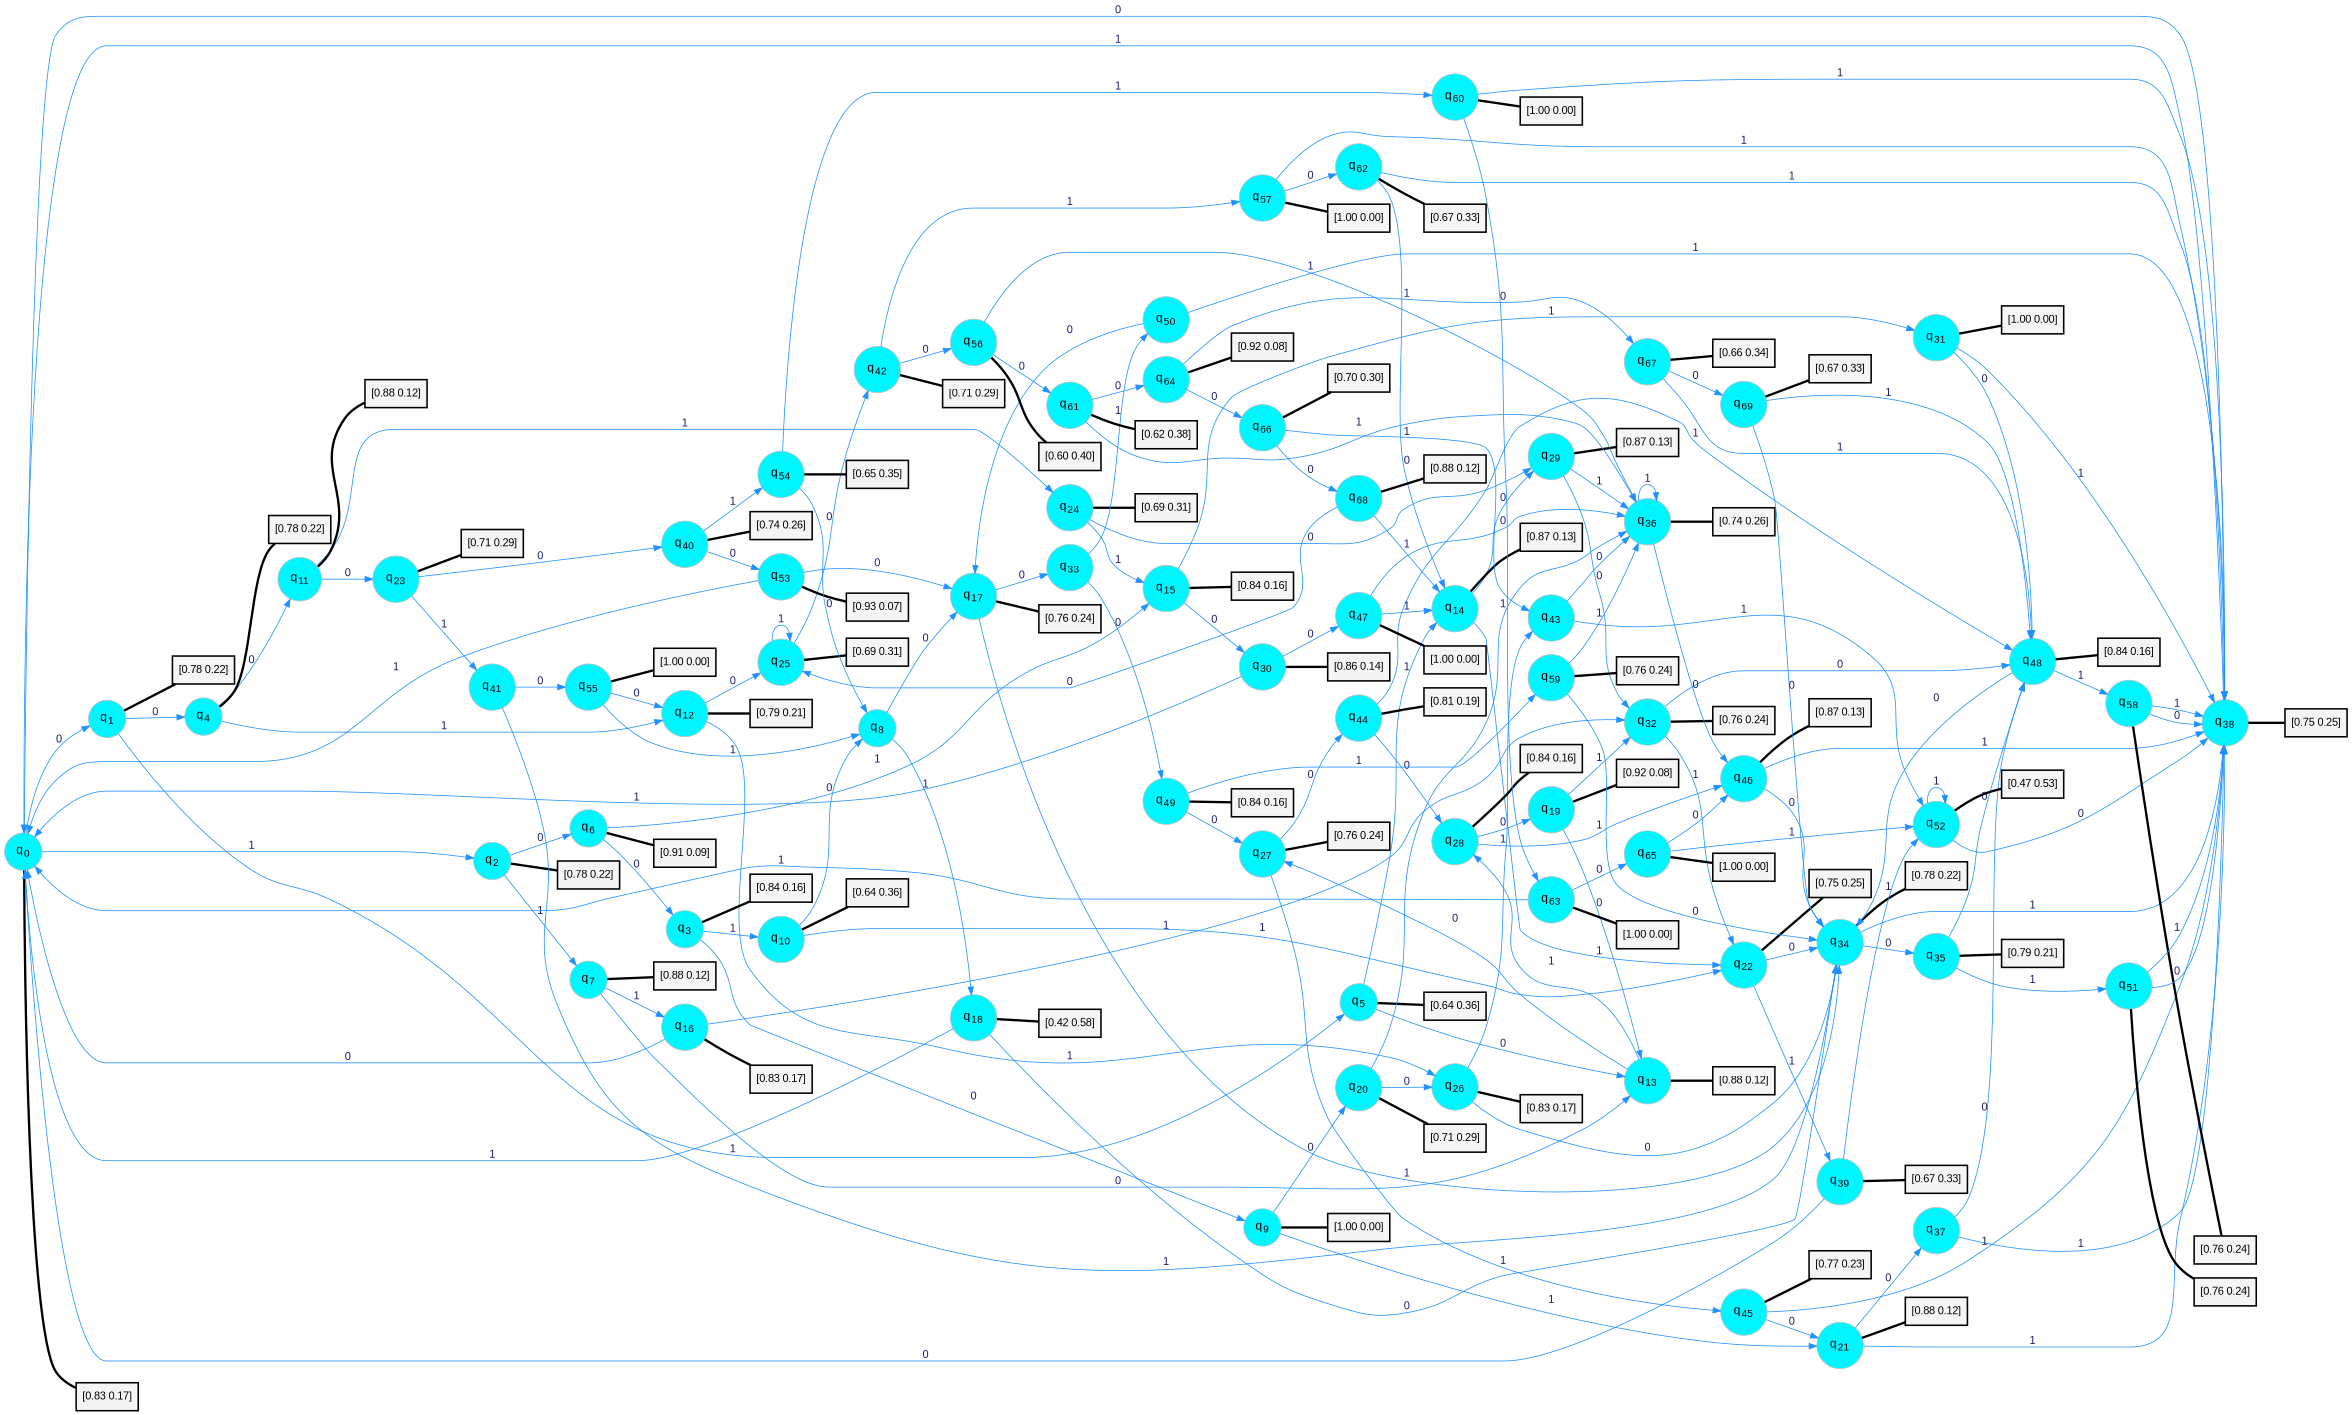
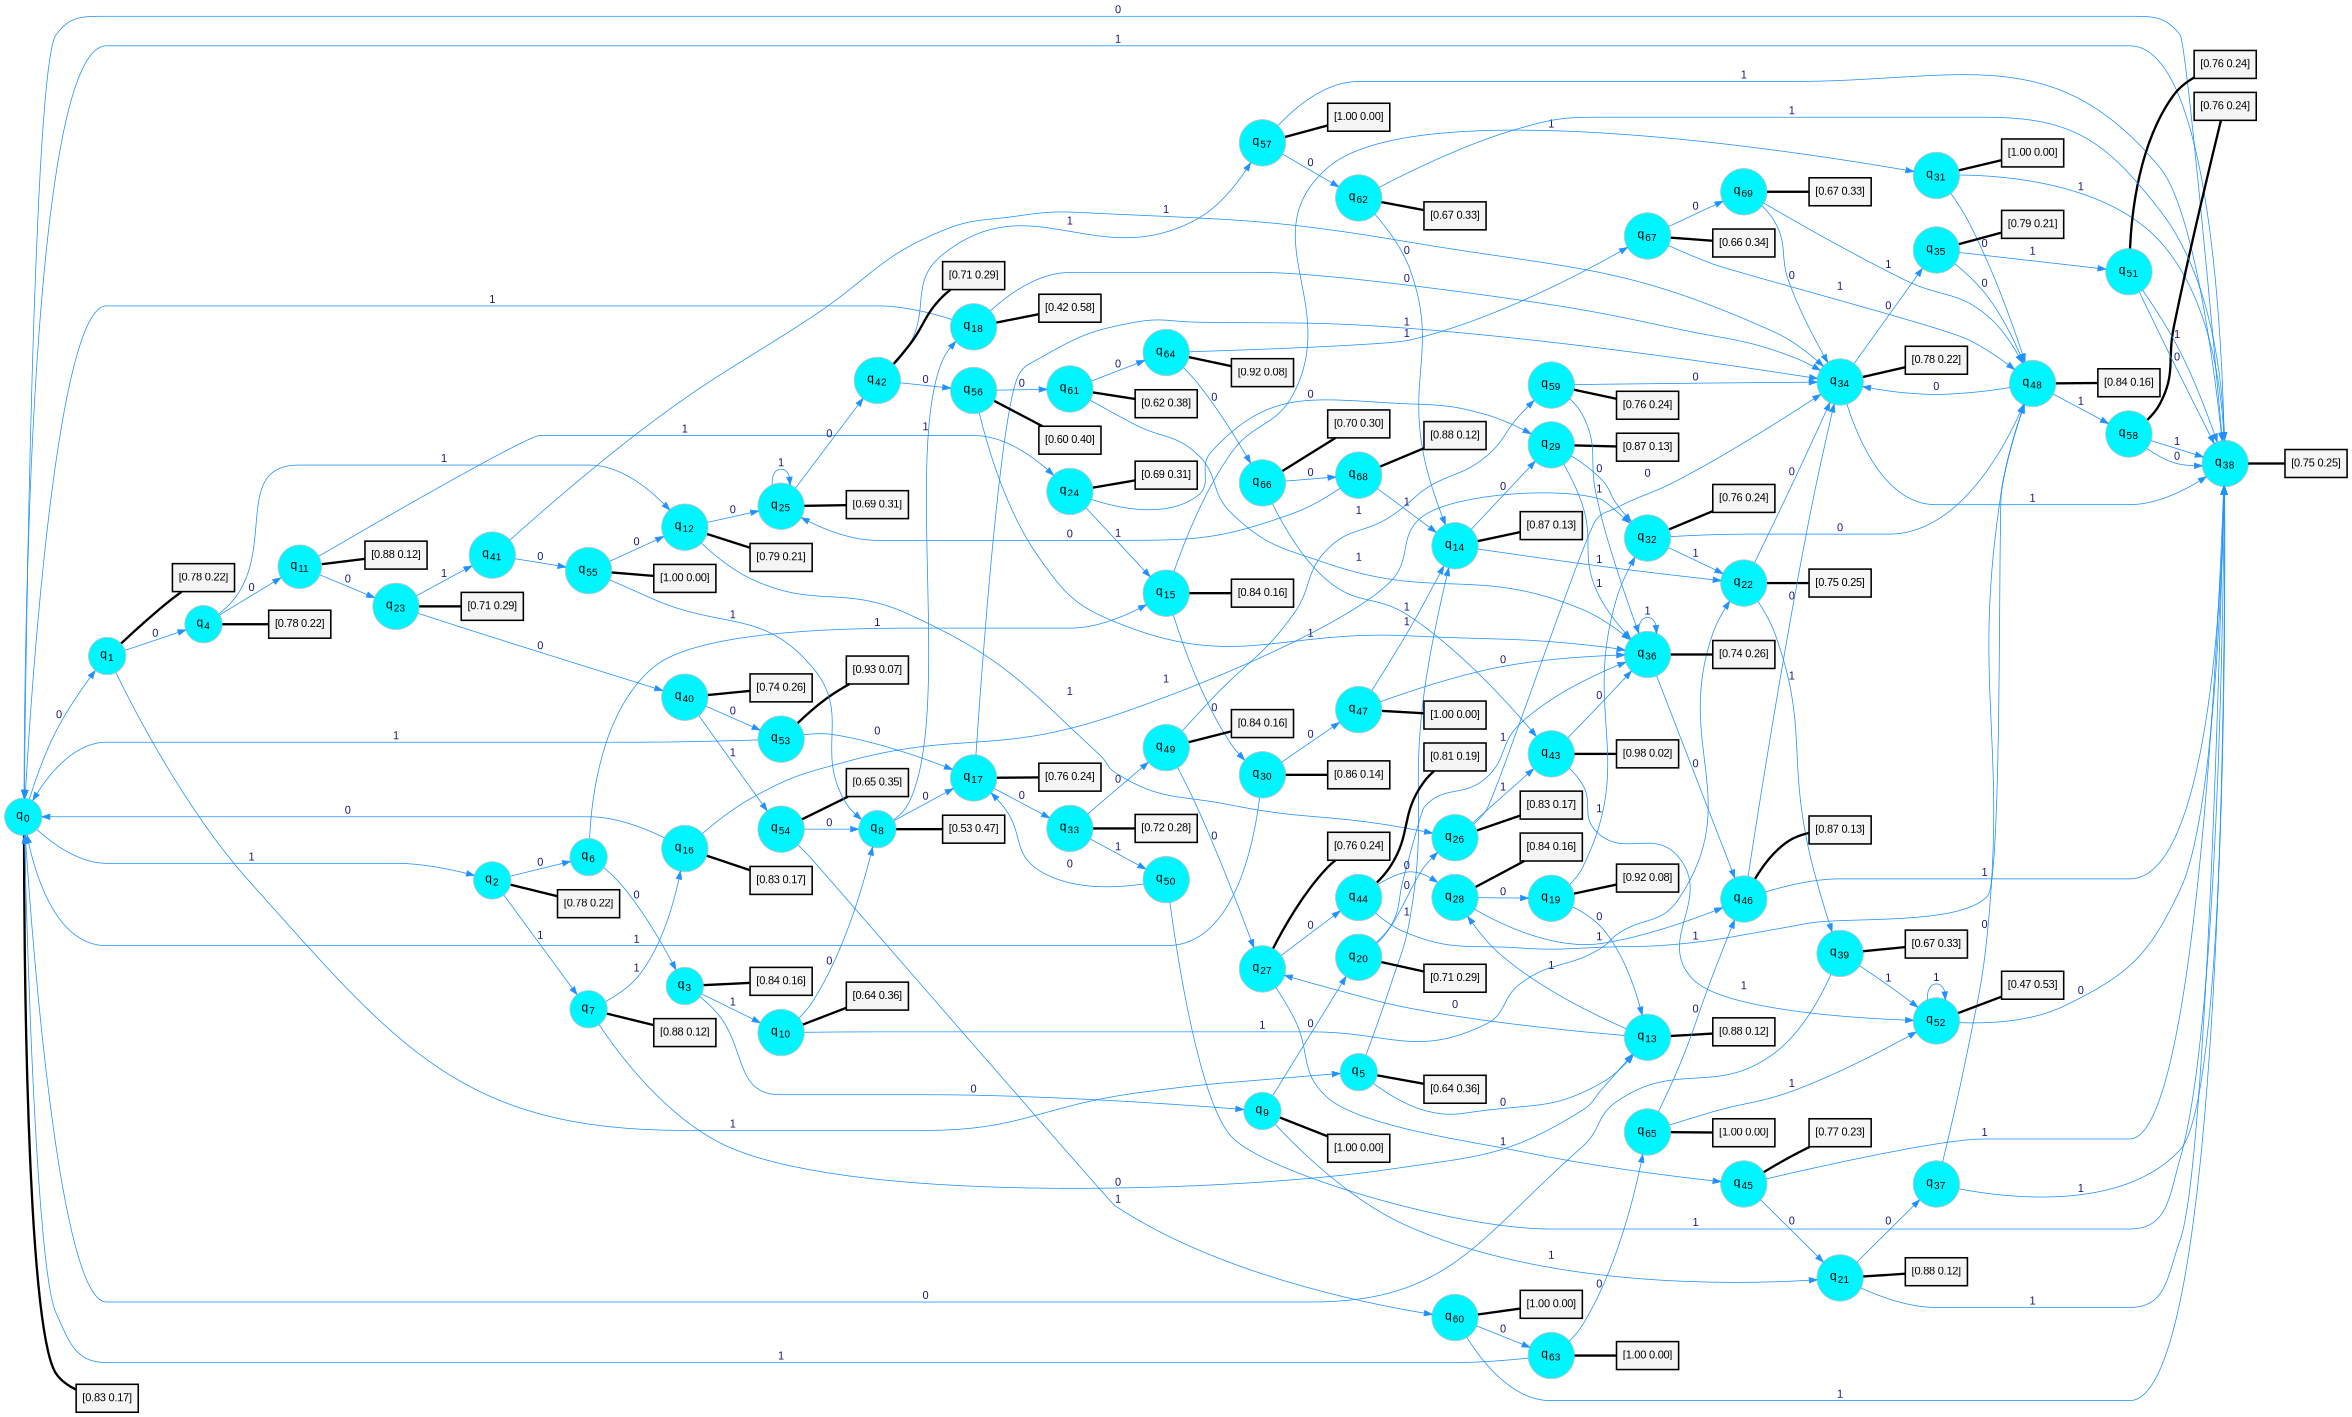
none -> (1648, 754)
none -> (1166, 828)
none -> (974, 829)
(685, 853) -> none
